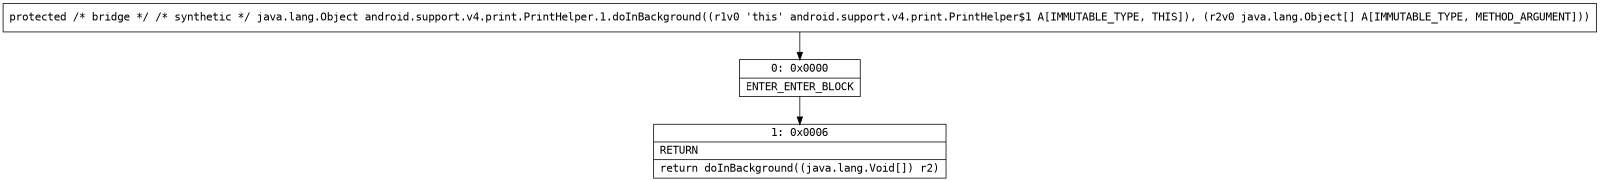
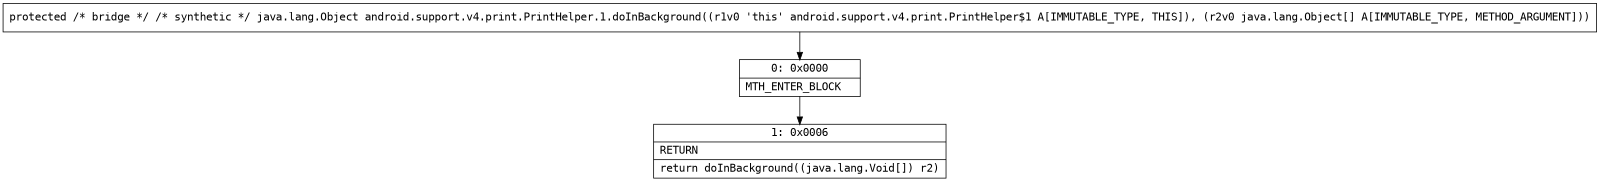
(800, 87) -> (793, 87)
